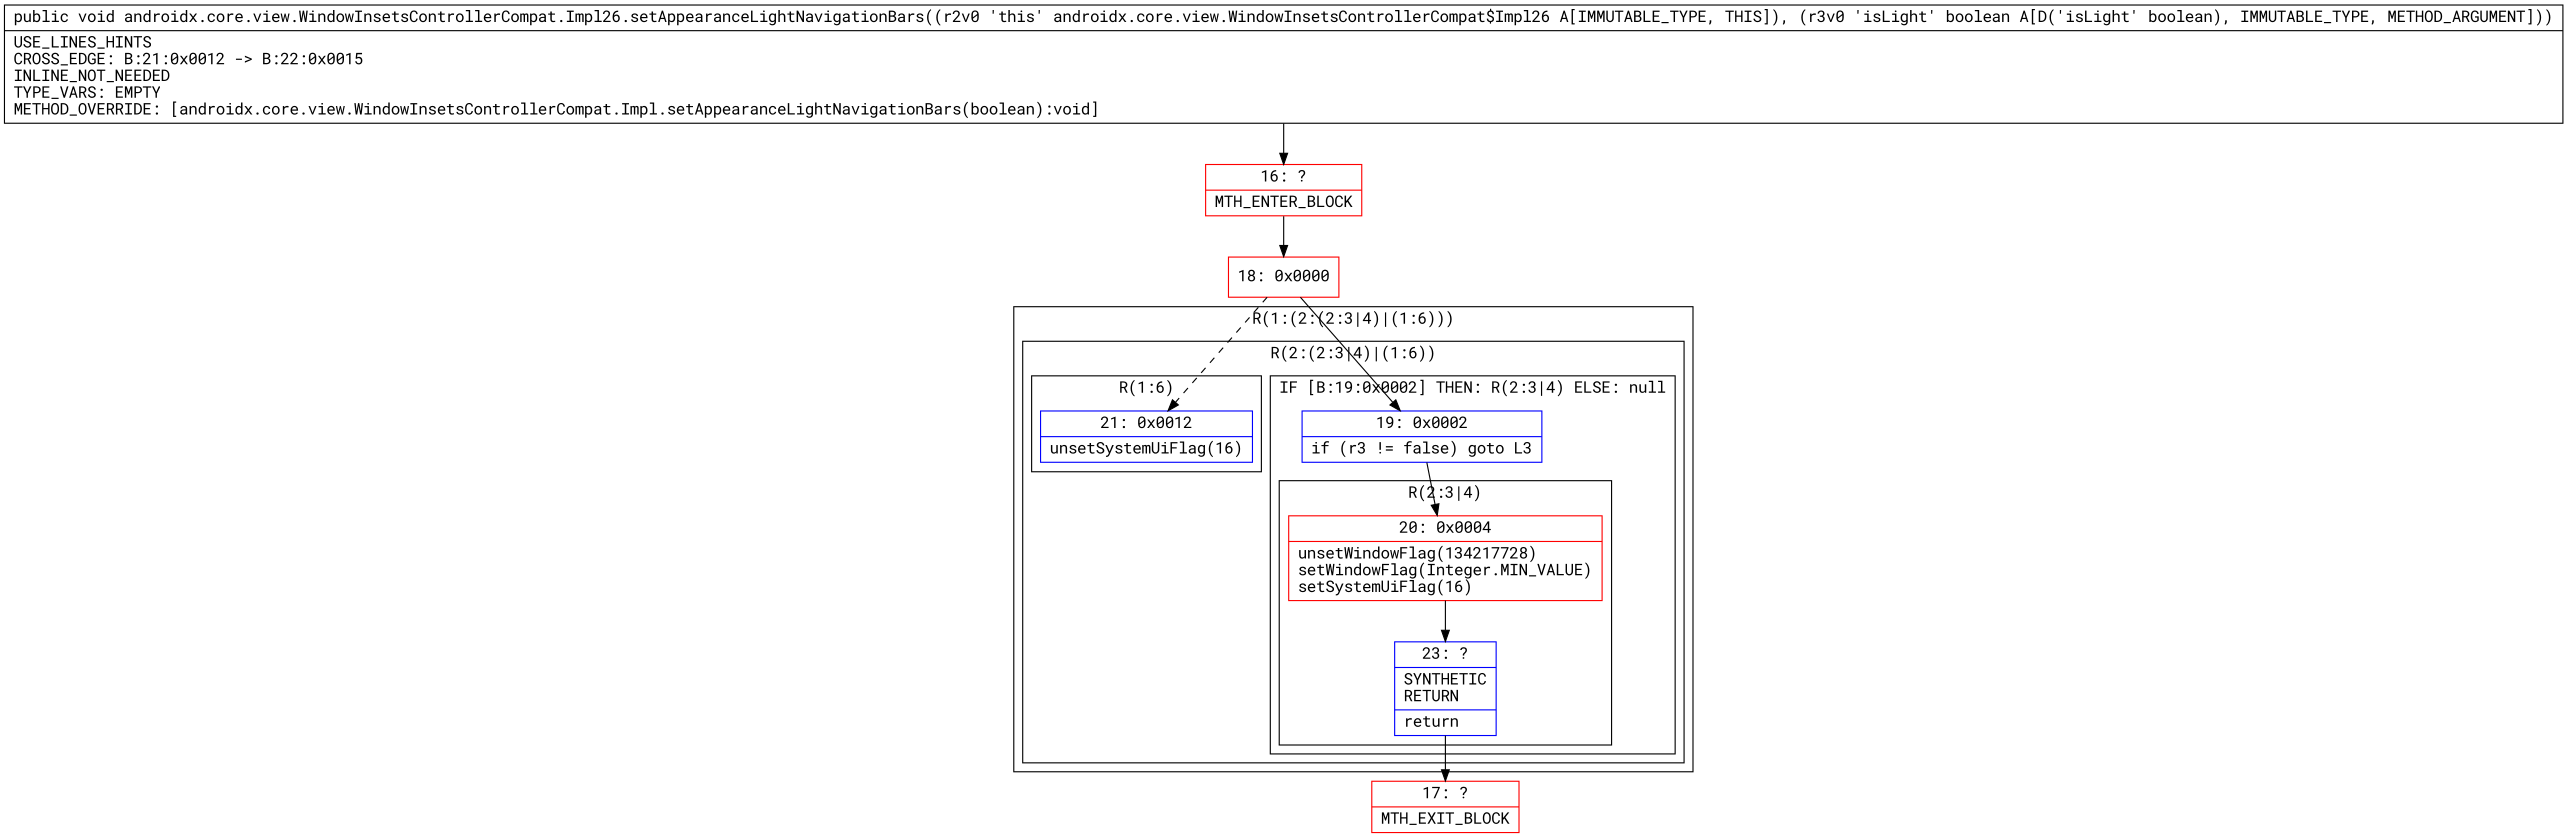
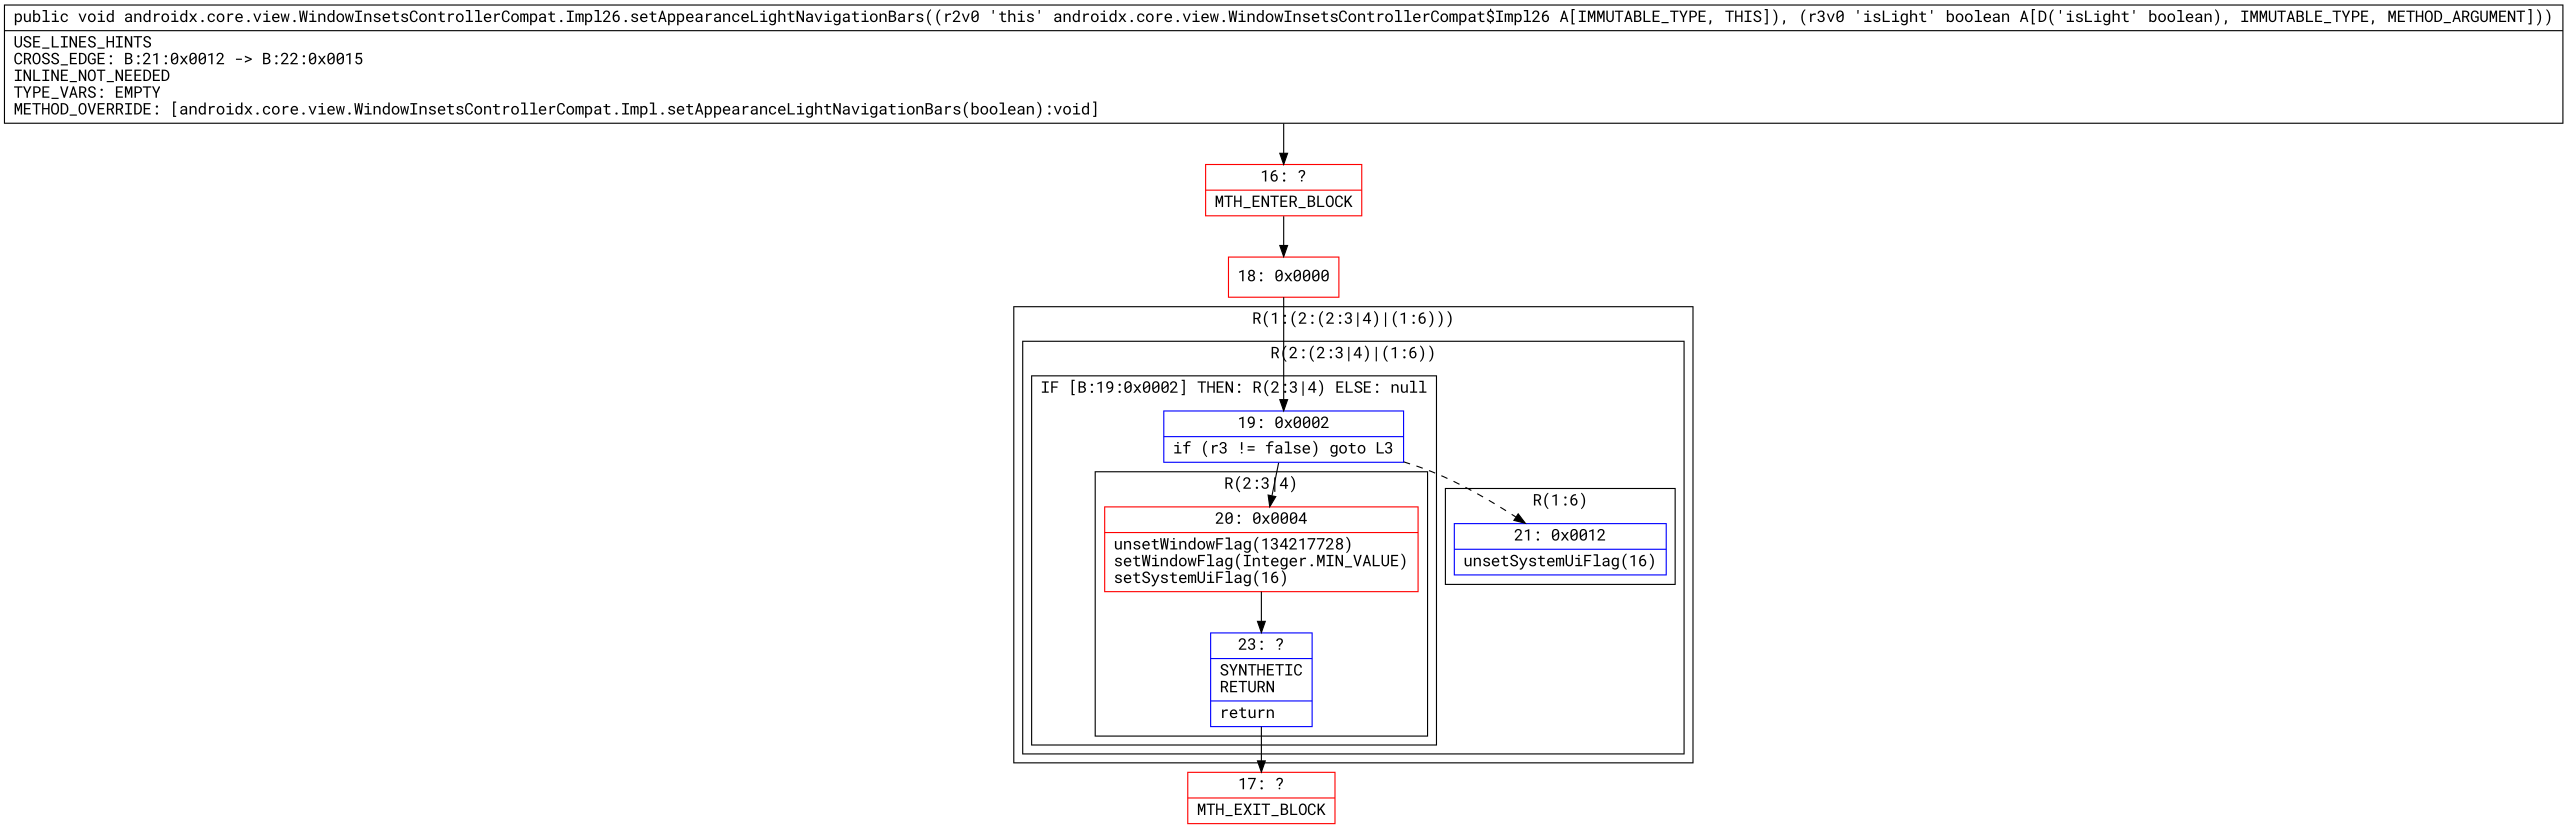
(1221, 350) -> (1453, 481)
